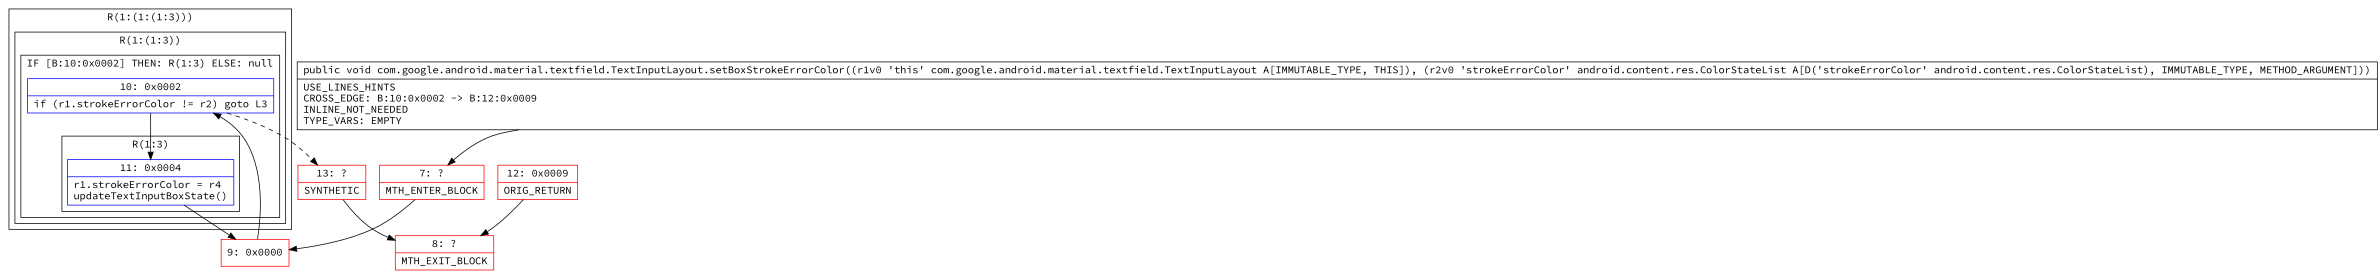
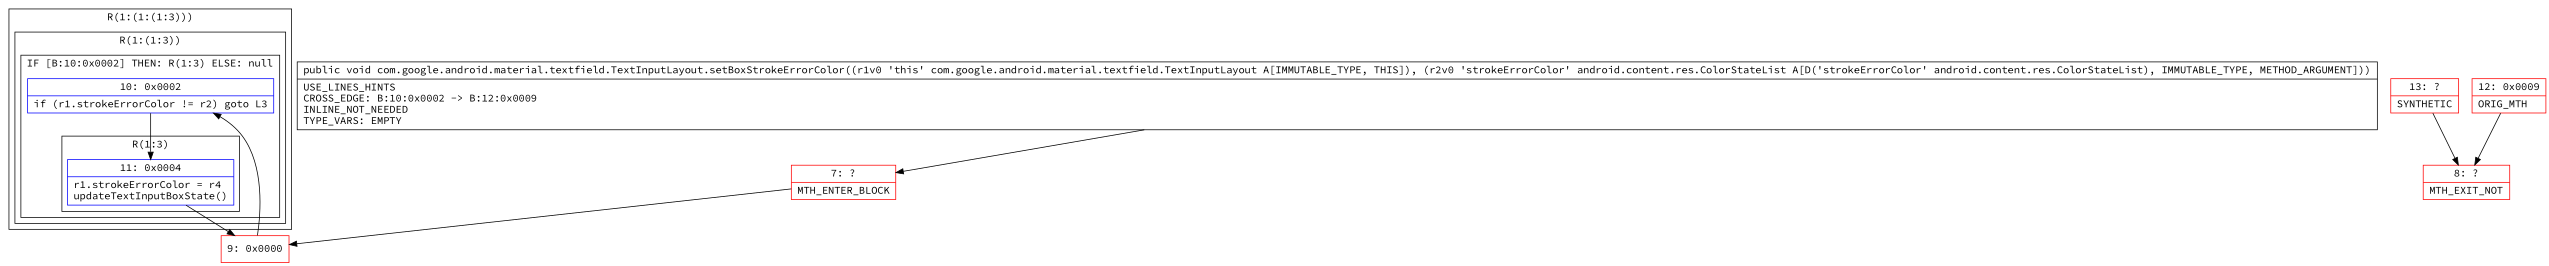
(273, 131) -> none
(538, 191) -> (2503, 104)
(445, 261) -> (2466, 191)
